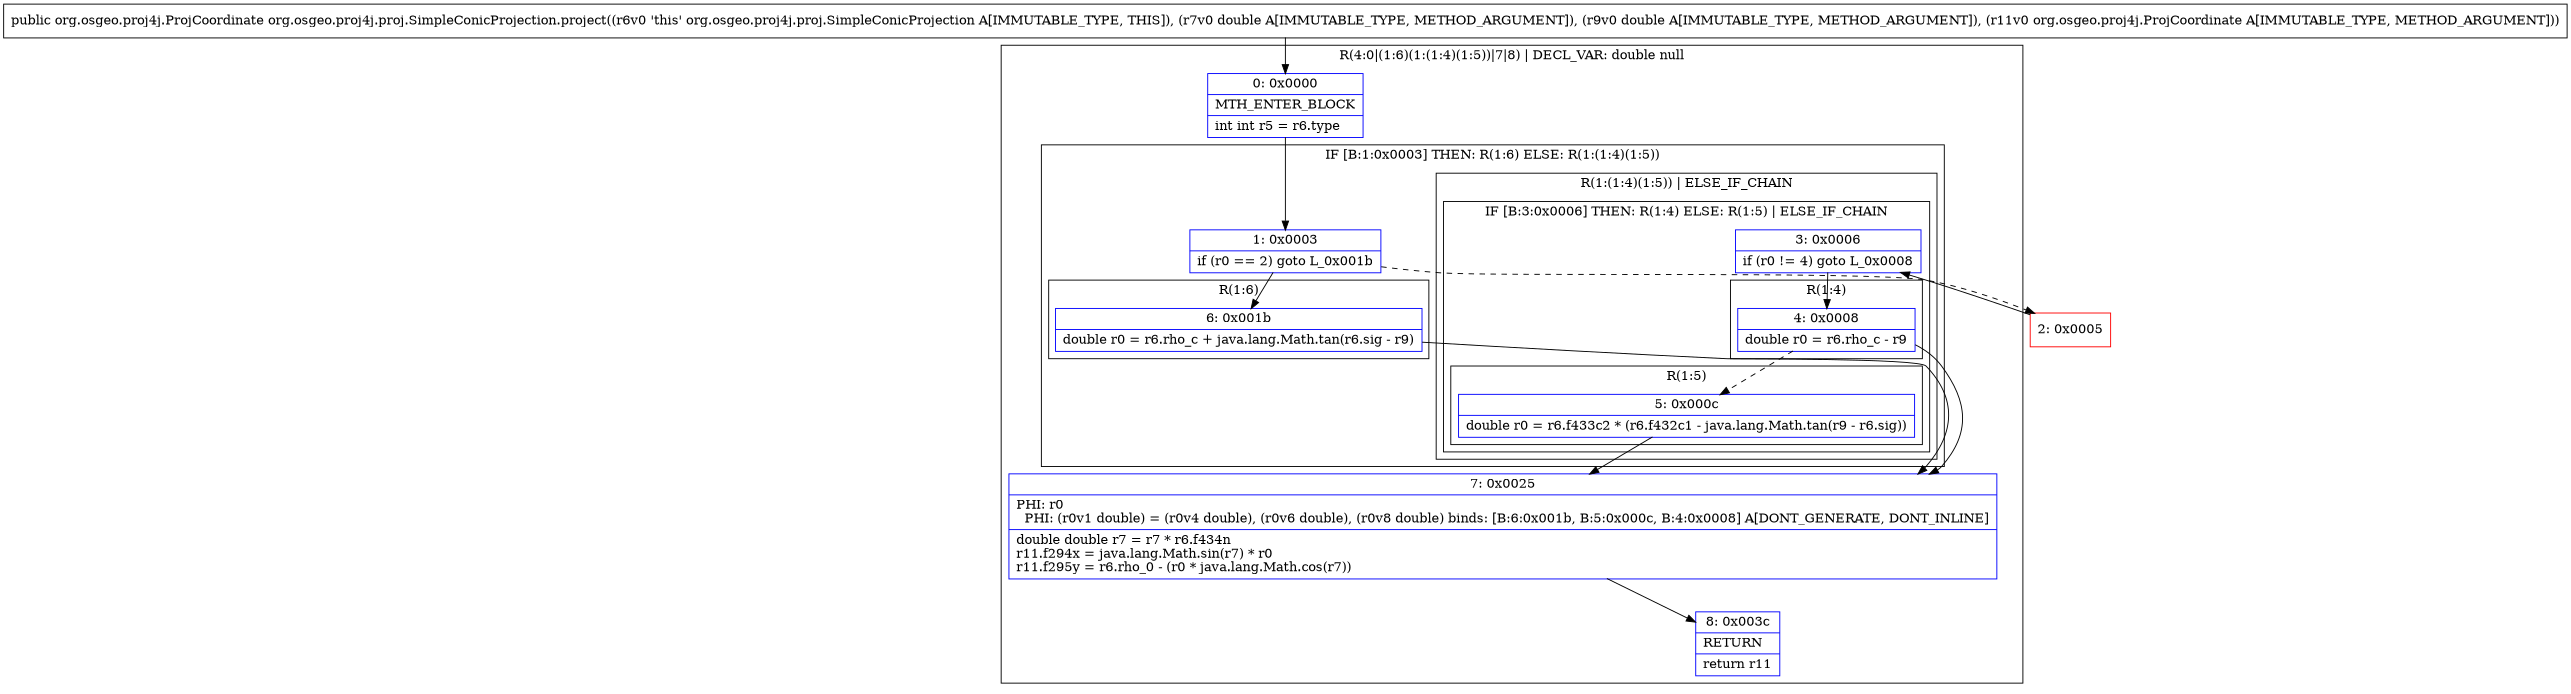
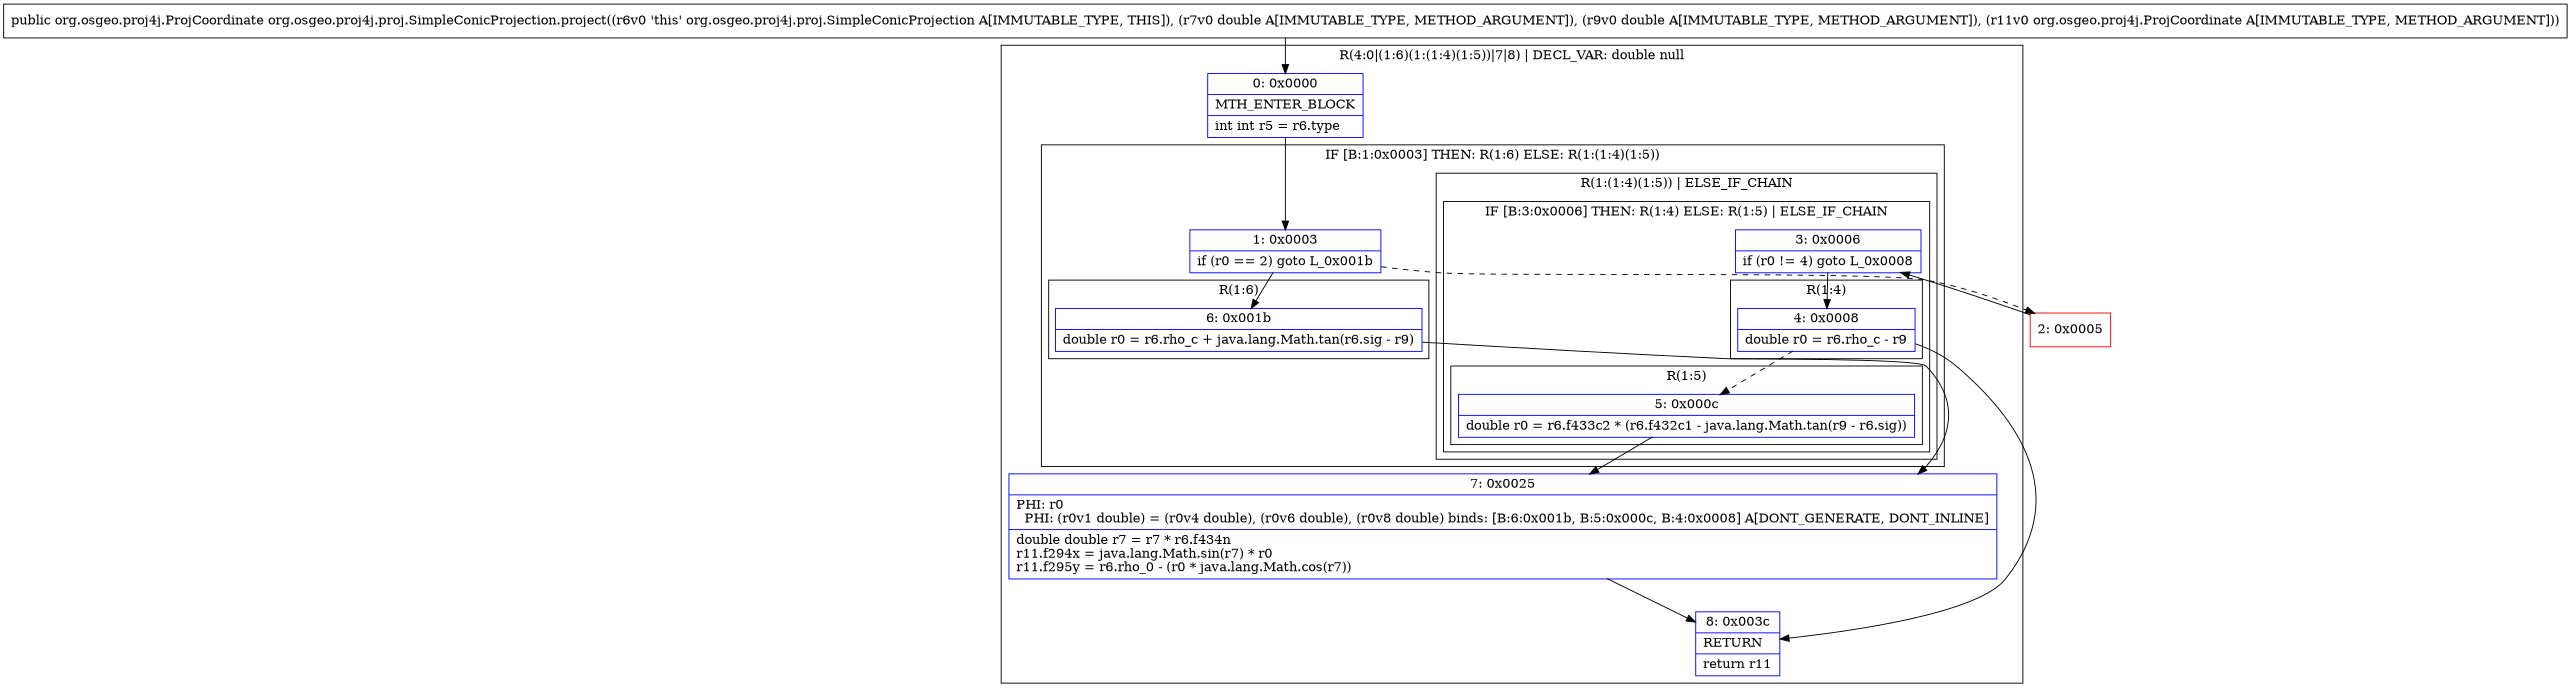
(1960, 402) -> (2016, 562)
